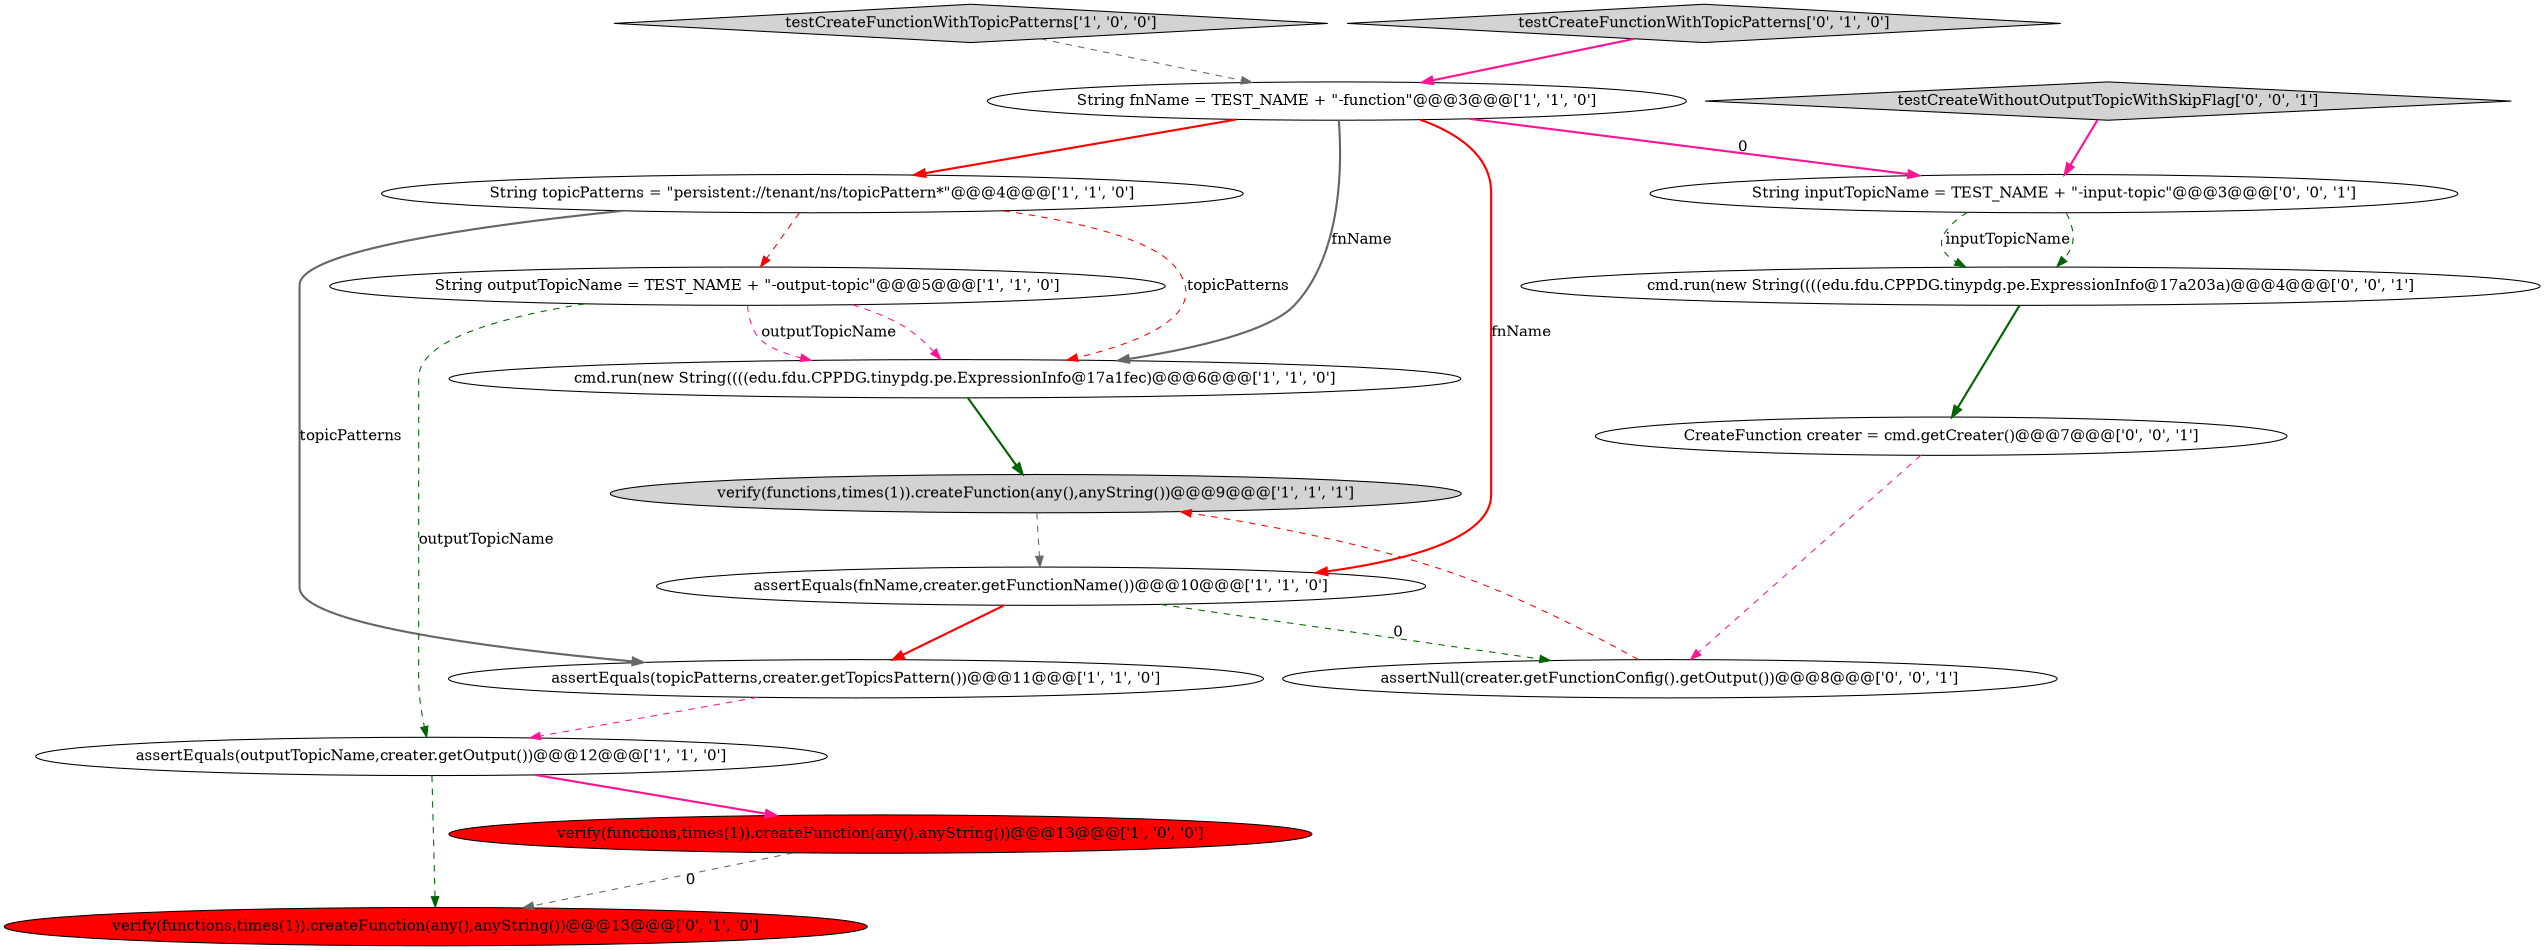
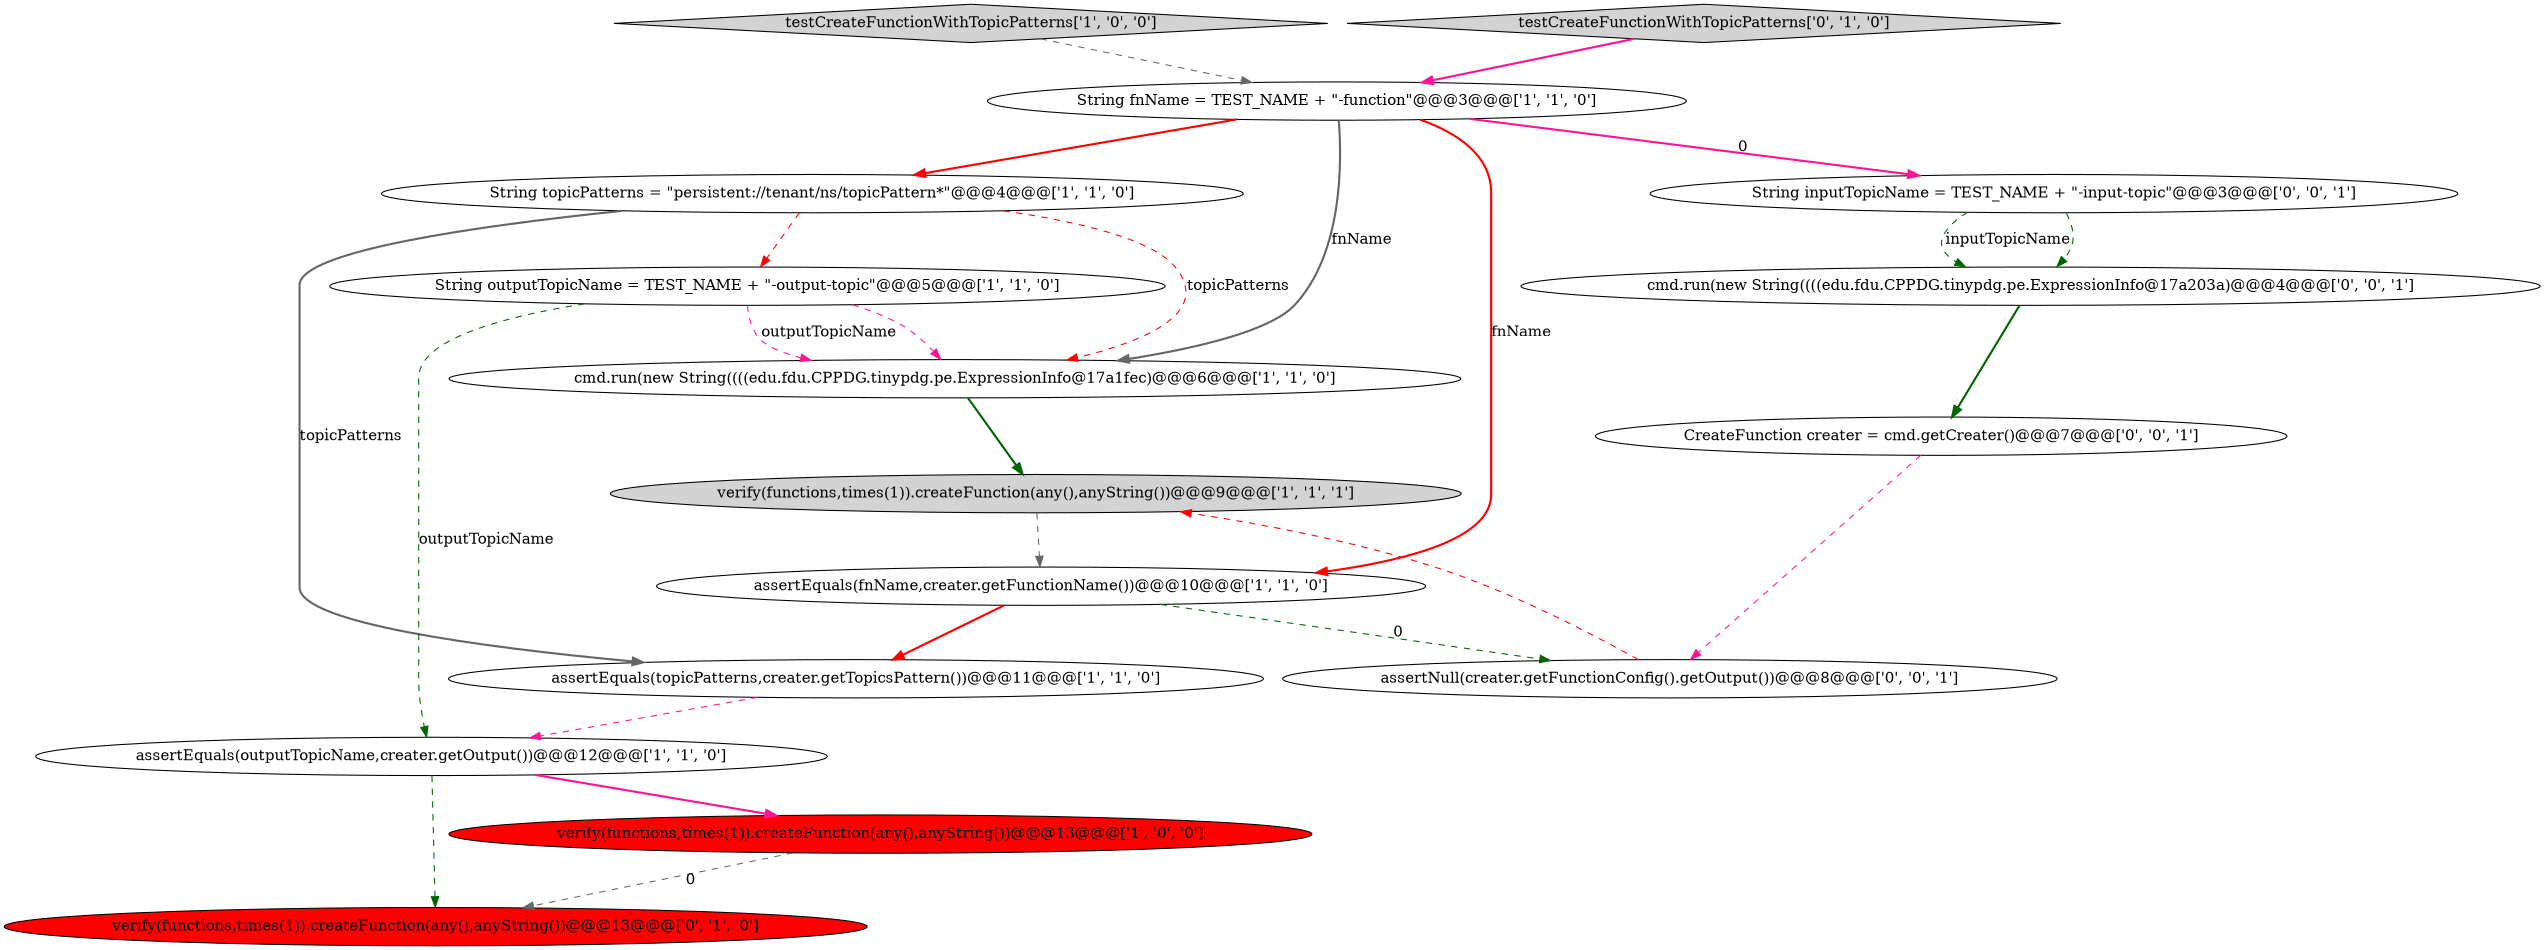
(2108, 101) -> none
